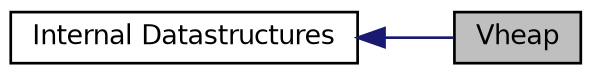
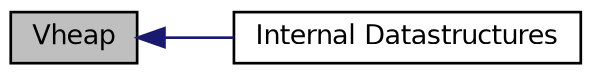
(419, 38) -> (200, 38)
